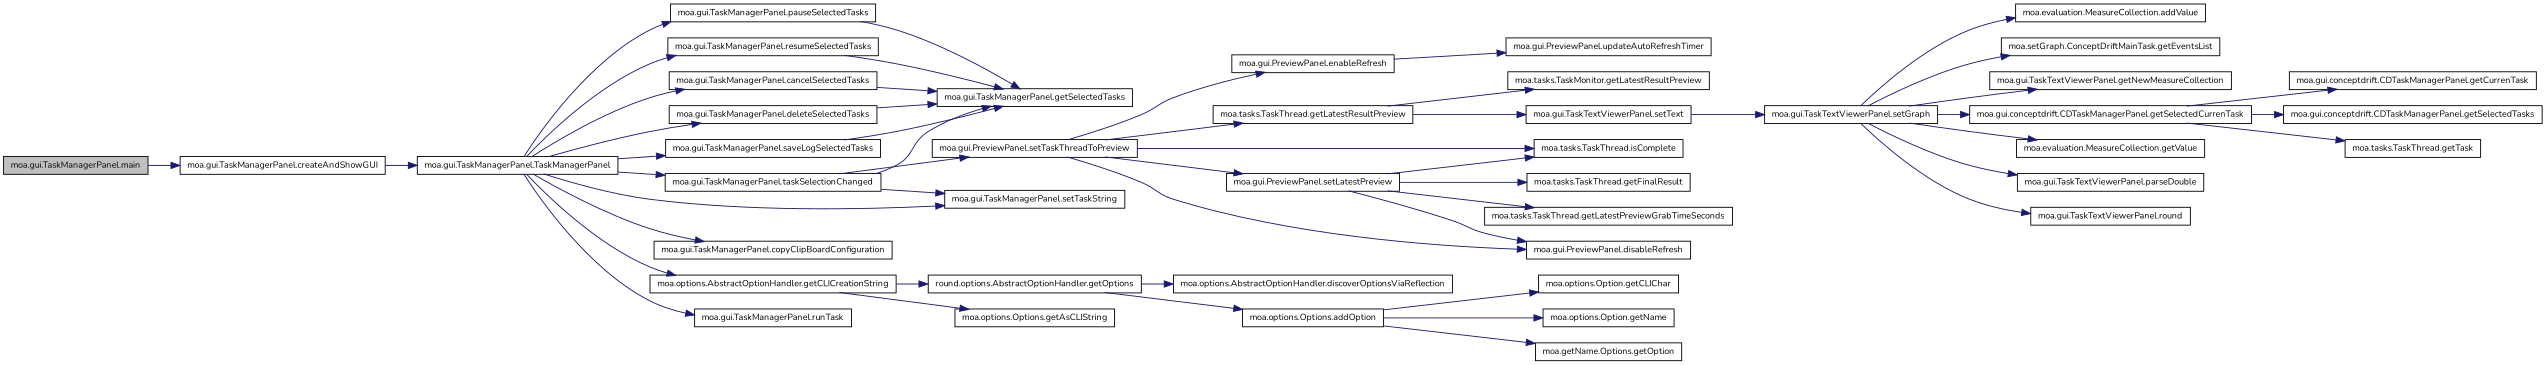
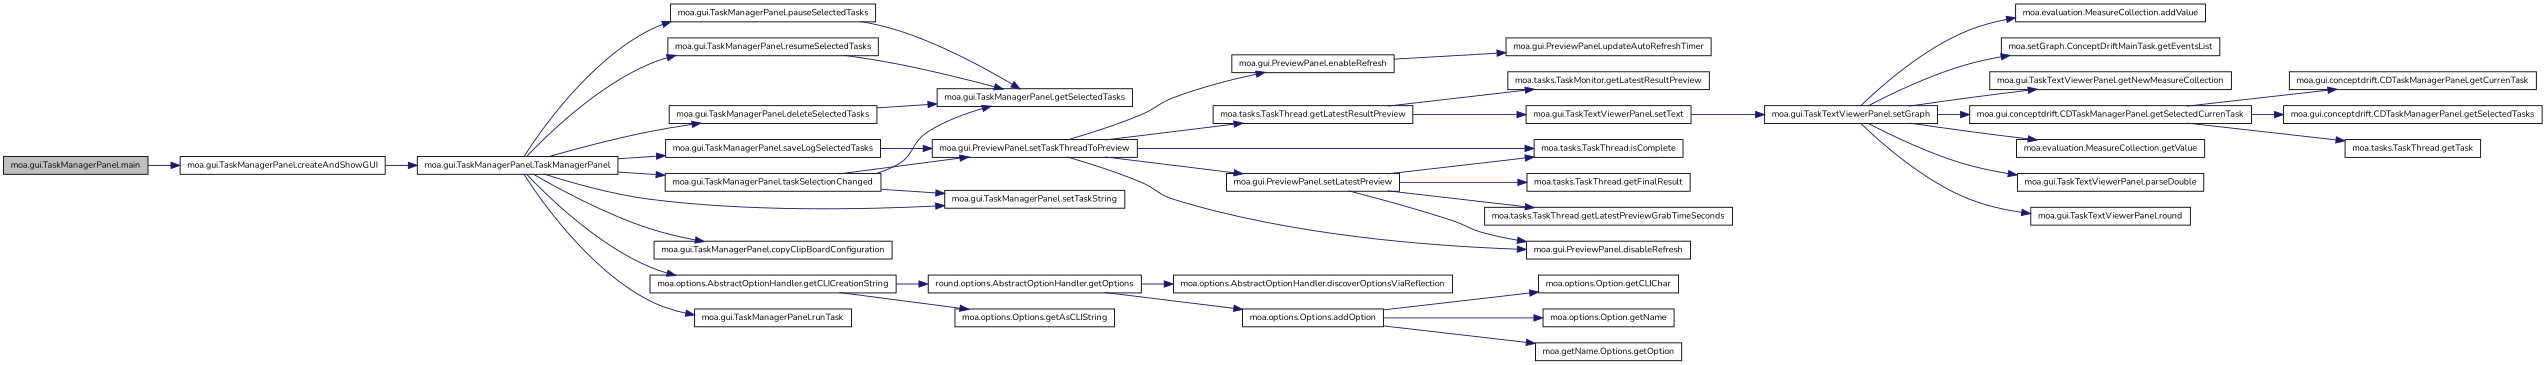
(773, 81) -> none
(920, 127) -> (902, 148)
